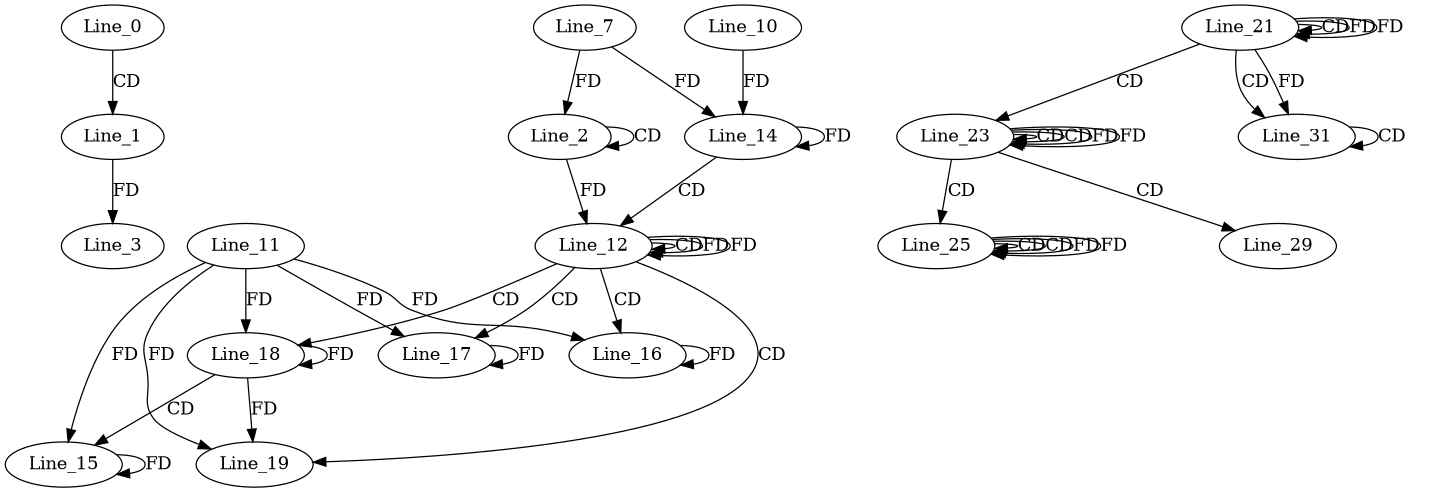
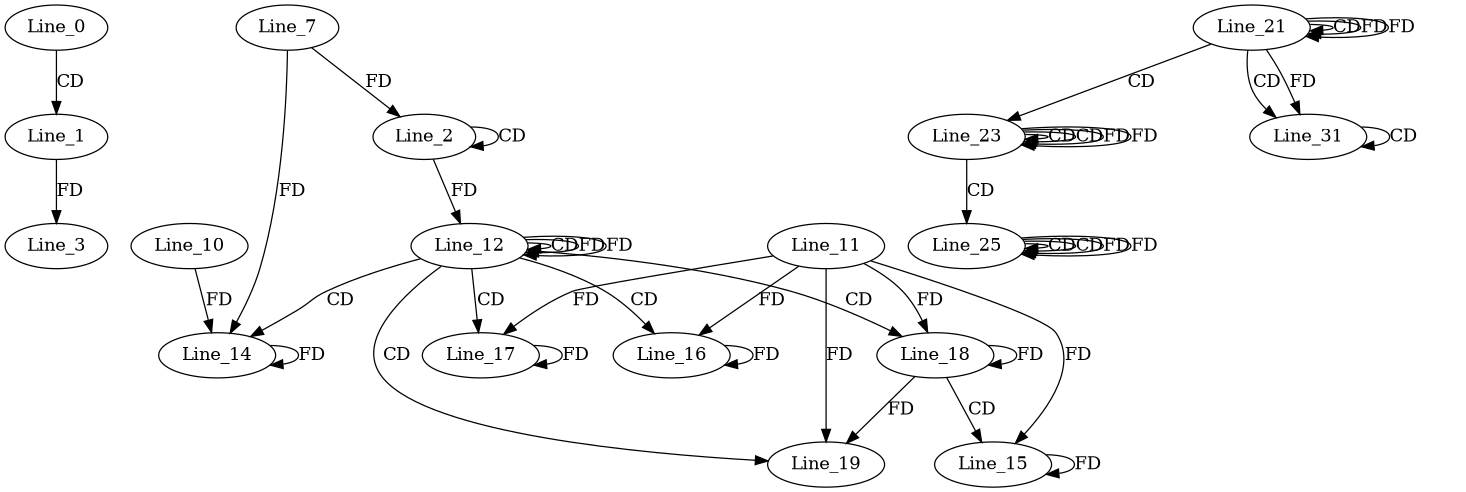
(674, 188) -> (338, 286)
(1278, 246) -> none
